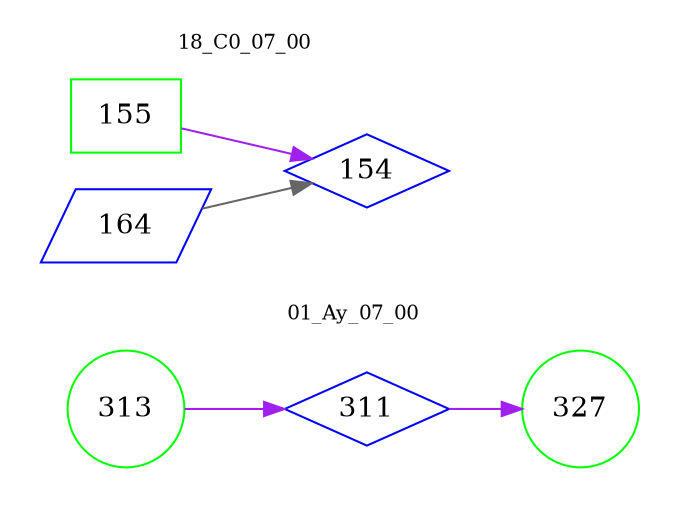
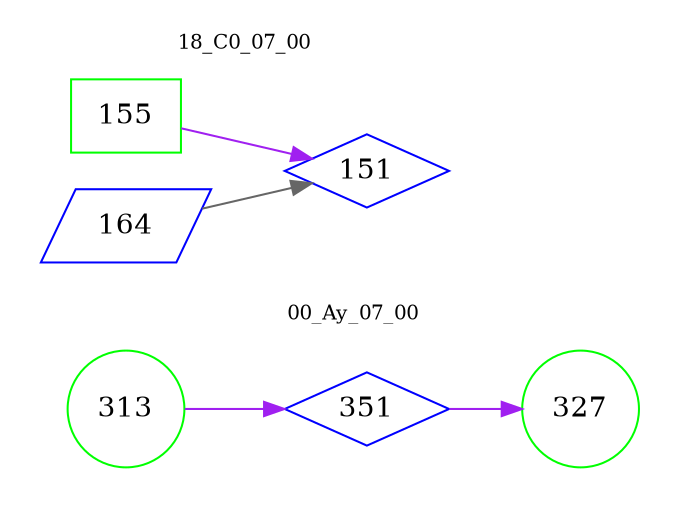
(367, 171) -> (367, 171)
(353, 314) -> (353, 314)
(367, 409) -> (367, 409)
